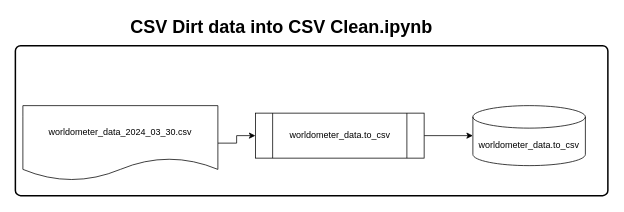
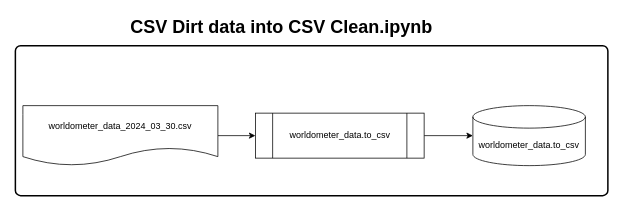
(120, 143) -> (120, 135)
